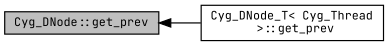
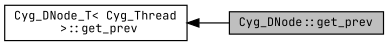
(186, 23) -> (214, 23)
